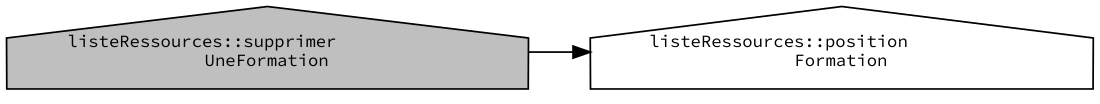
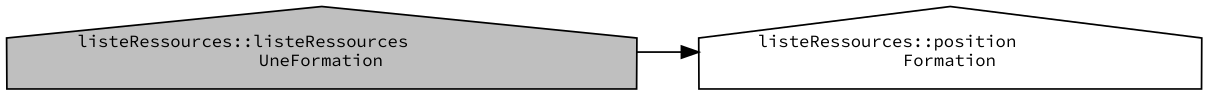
(268, 52) -> (322, 52)
